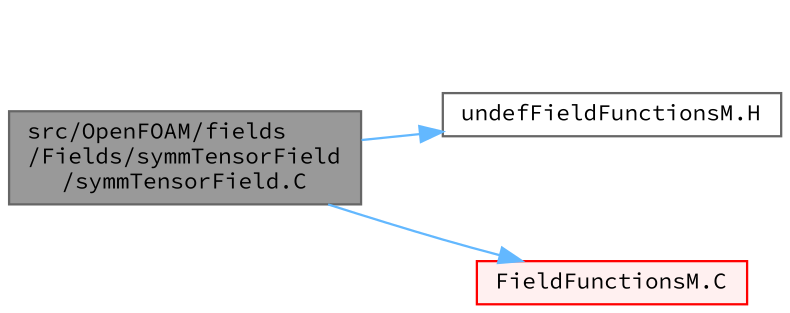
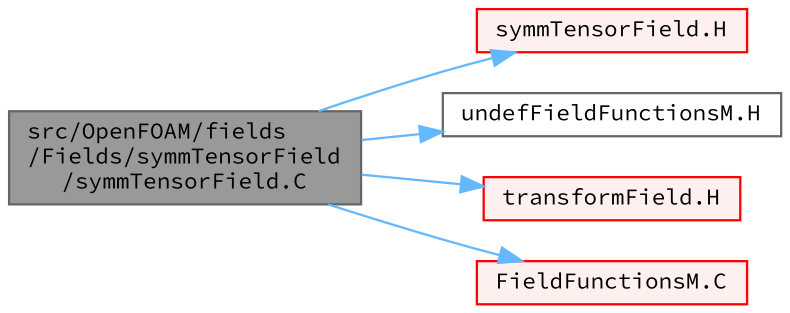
none -> (612, 31)
none -> (612, 199)
